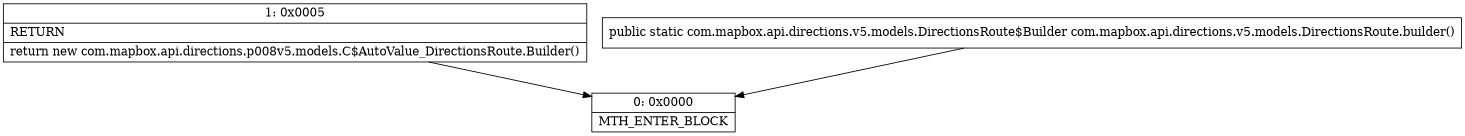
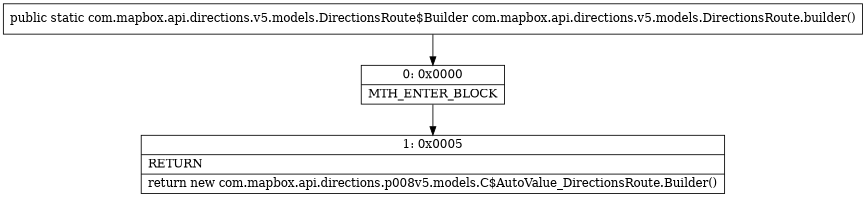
(506, 78) -> (433, 116)
